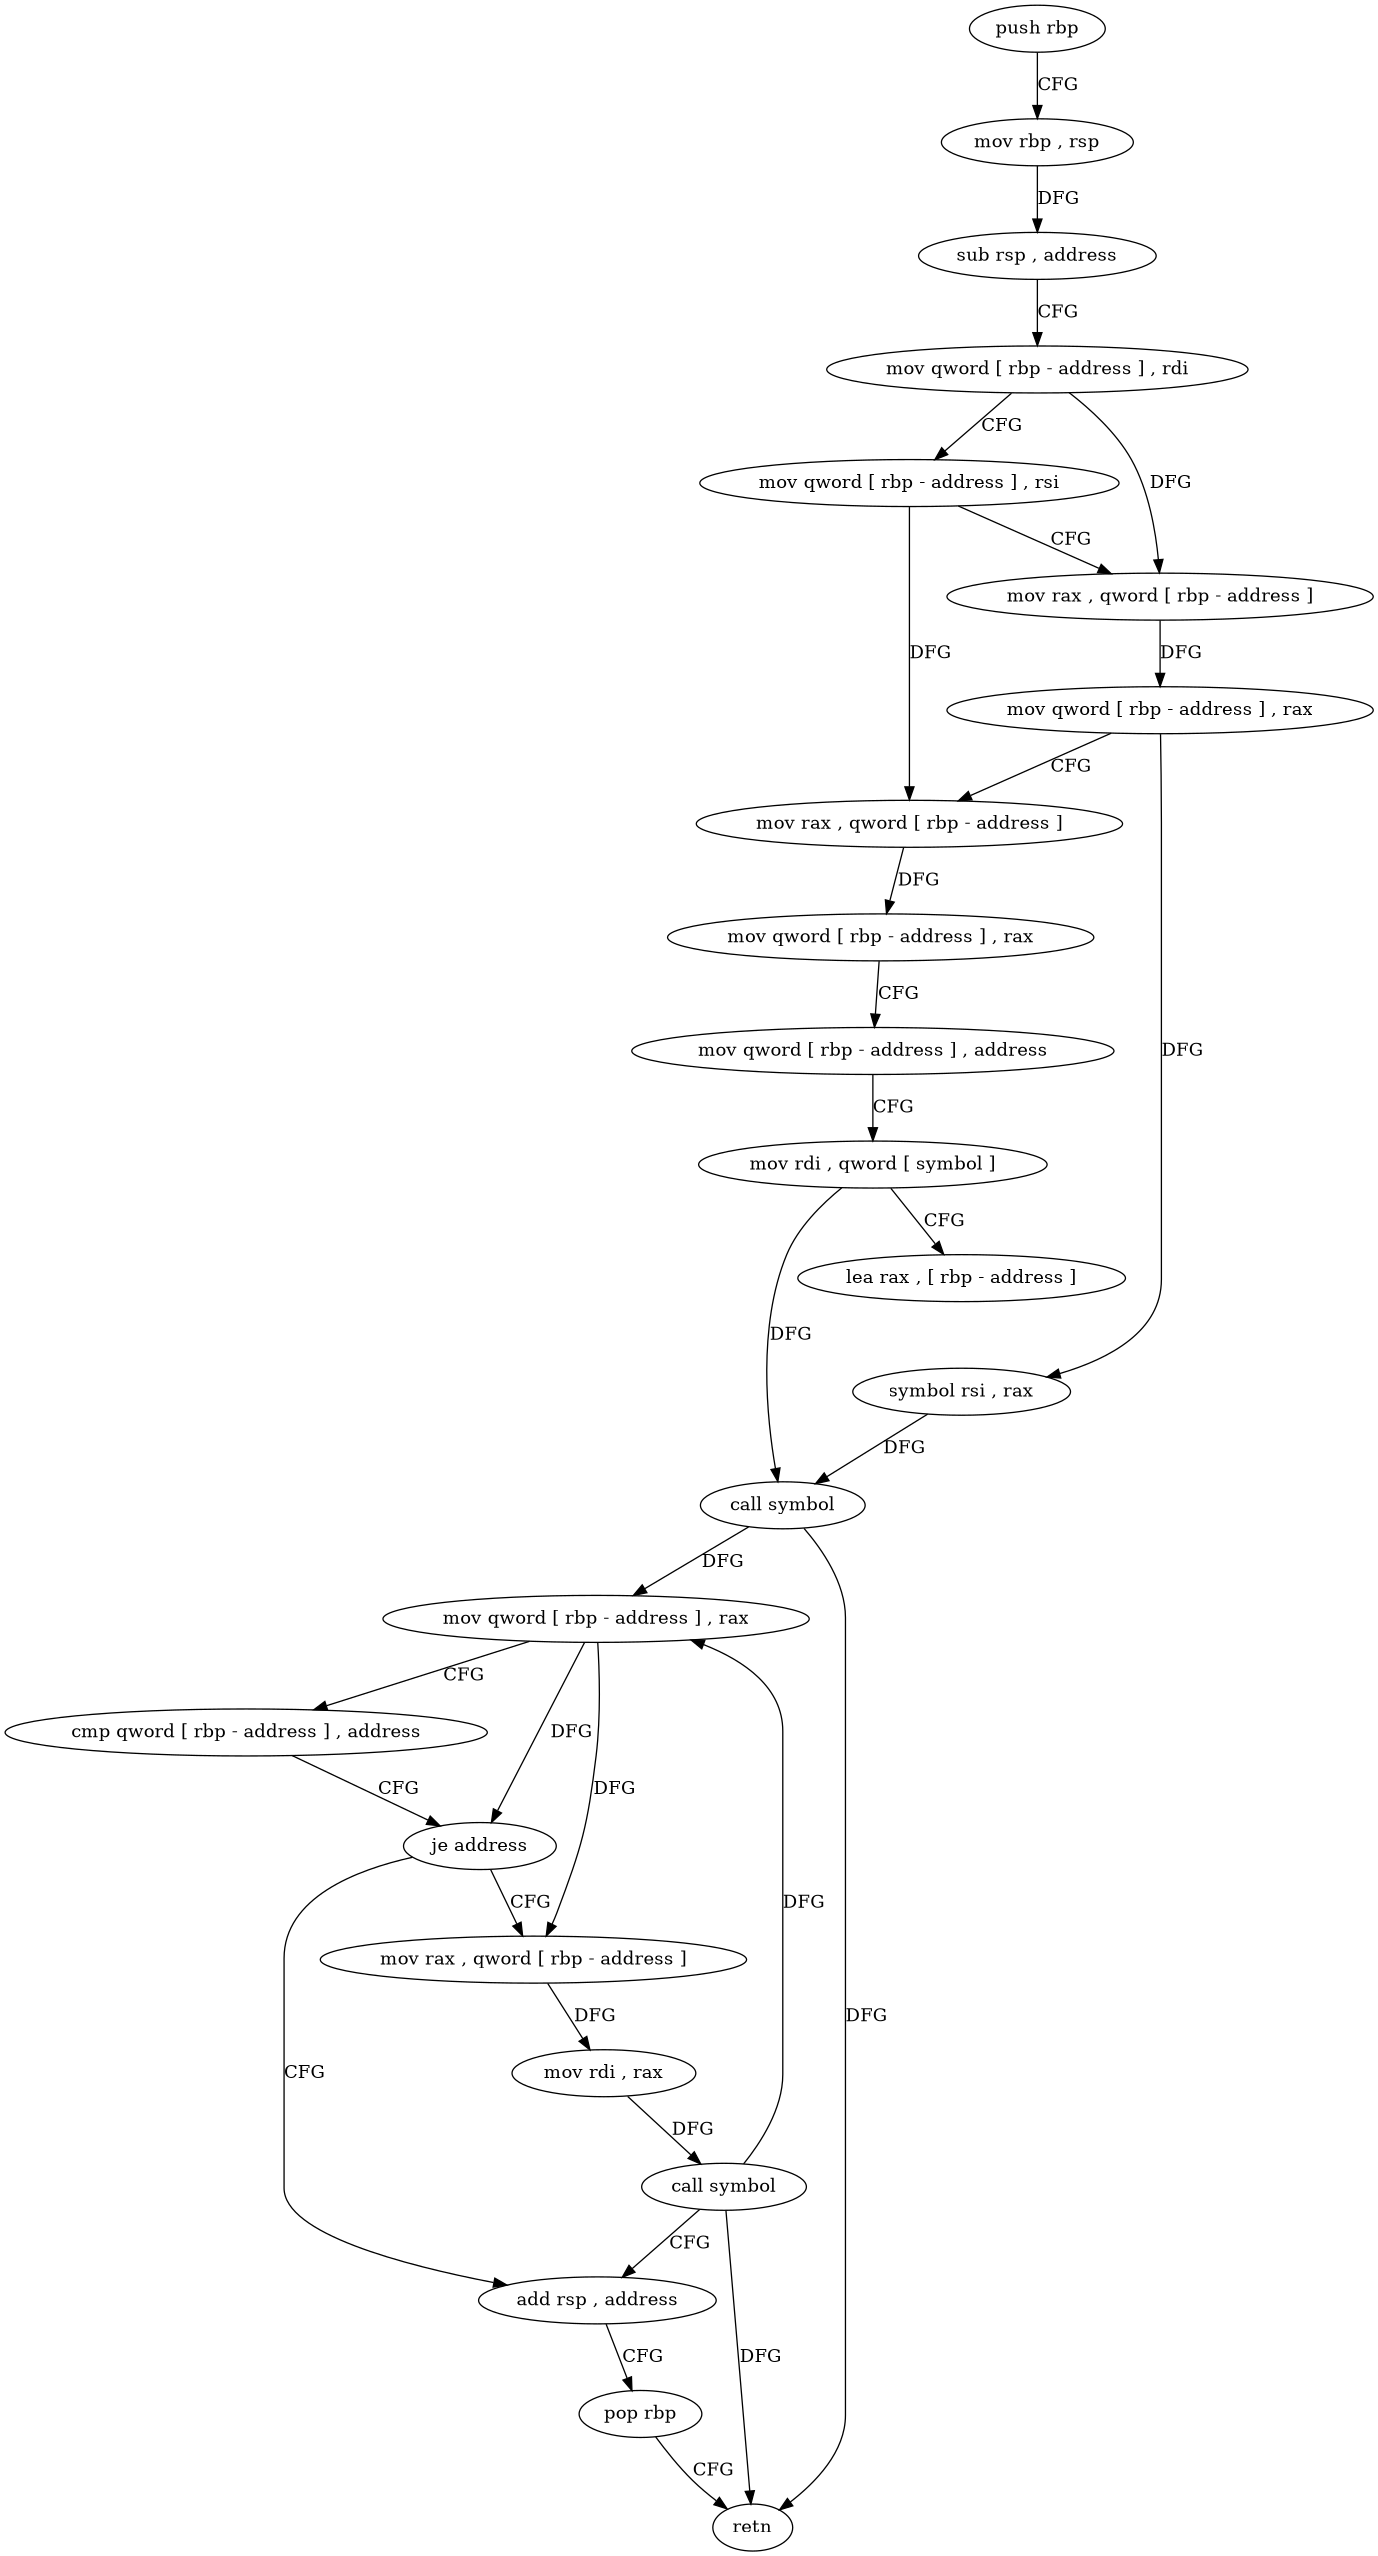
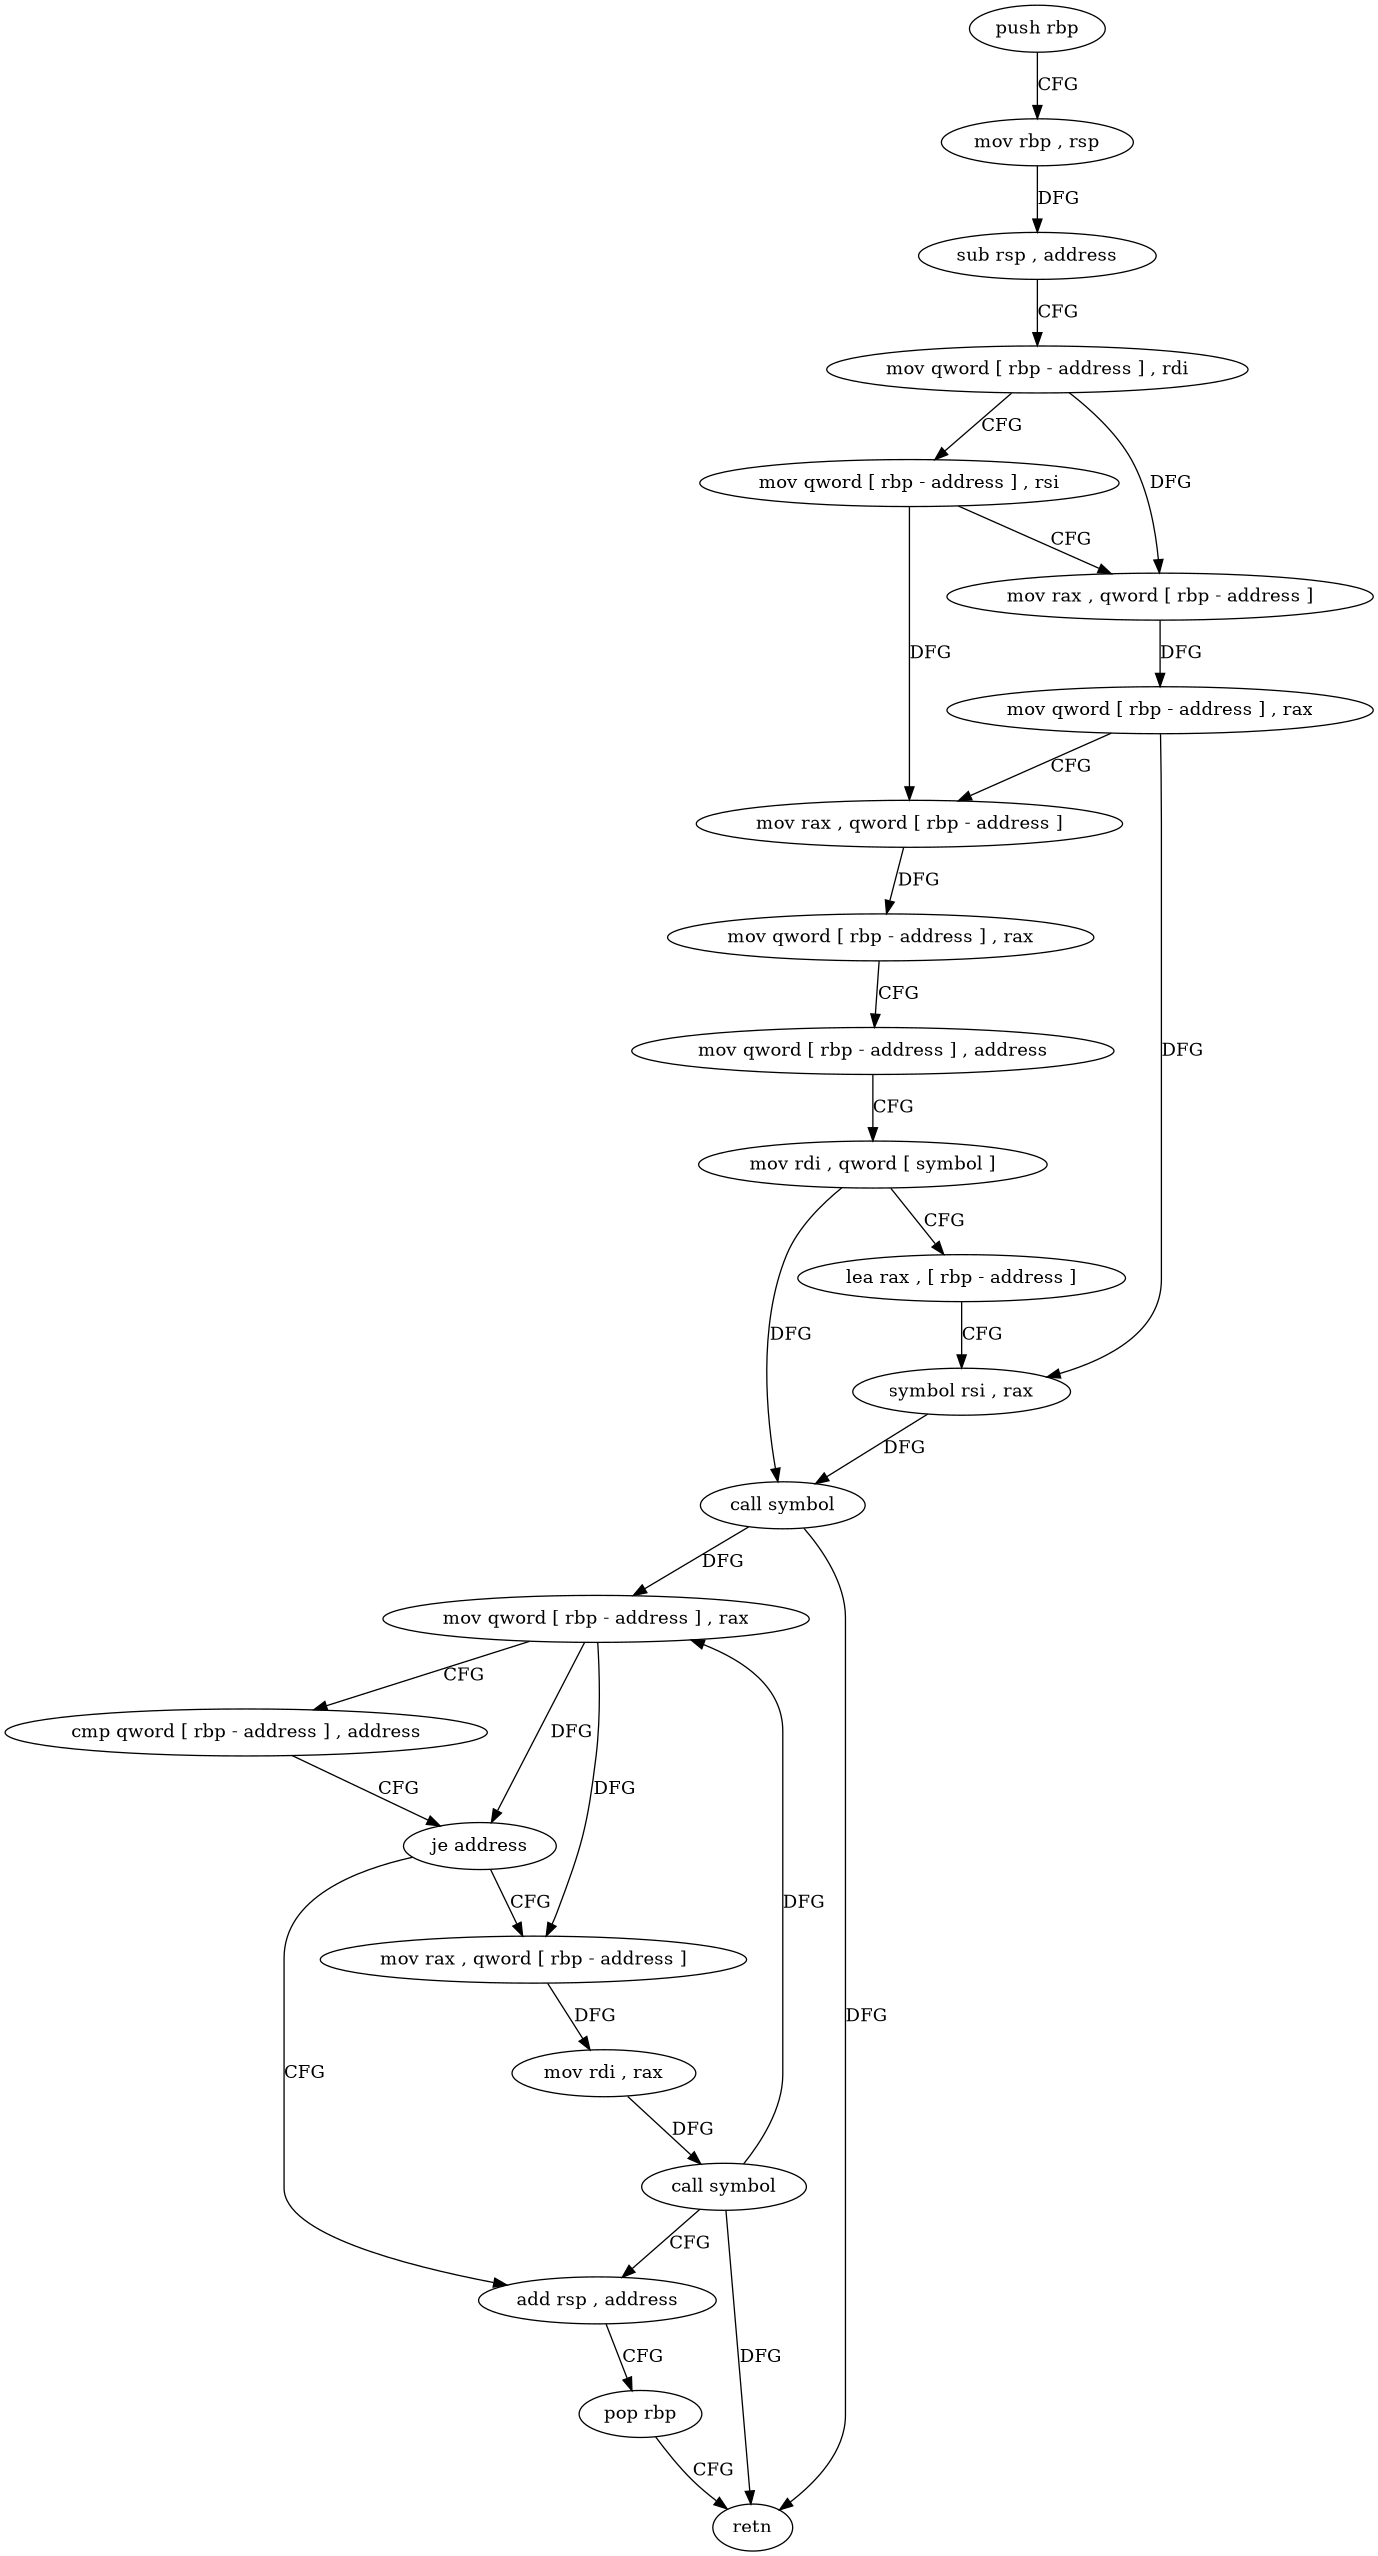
none -> (962, 1328)
